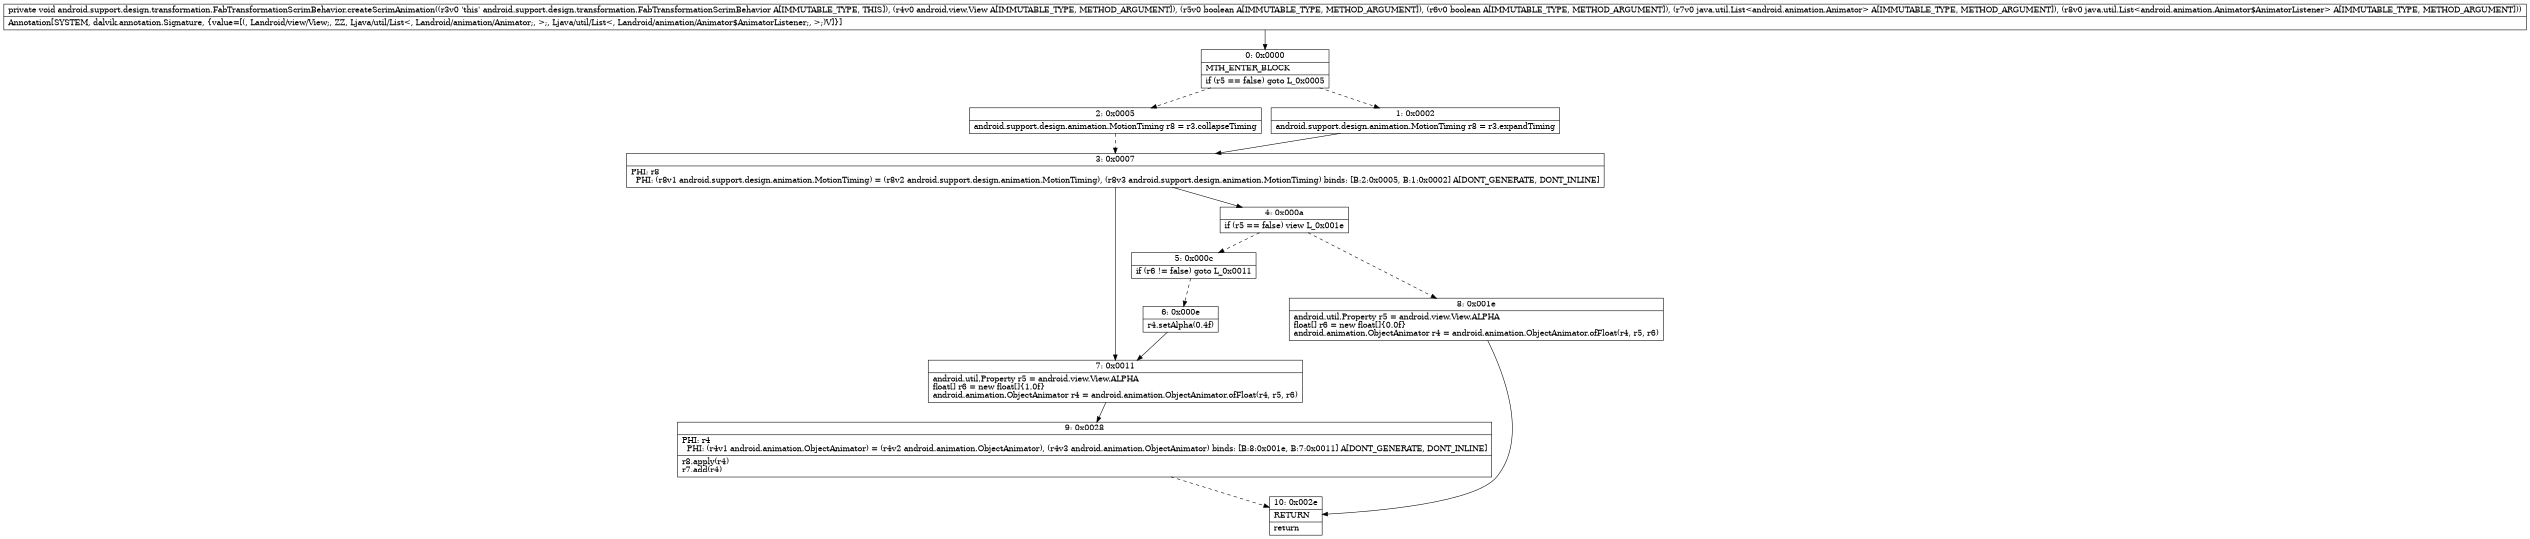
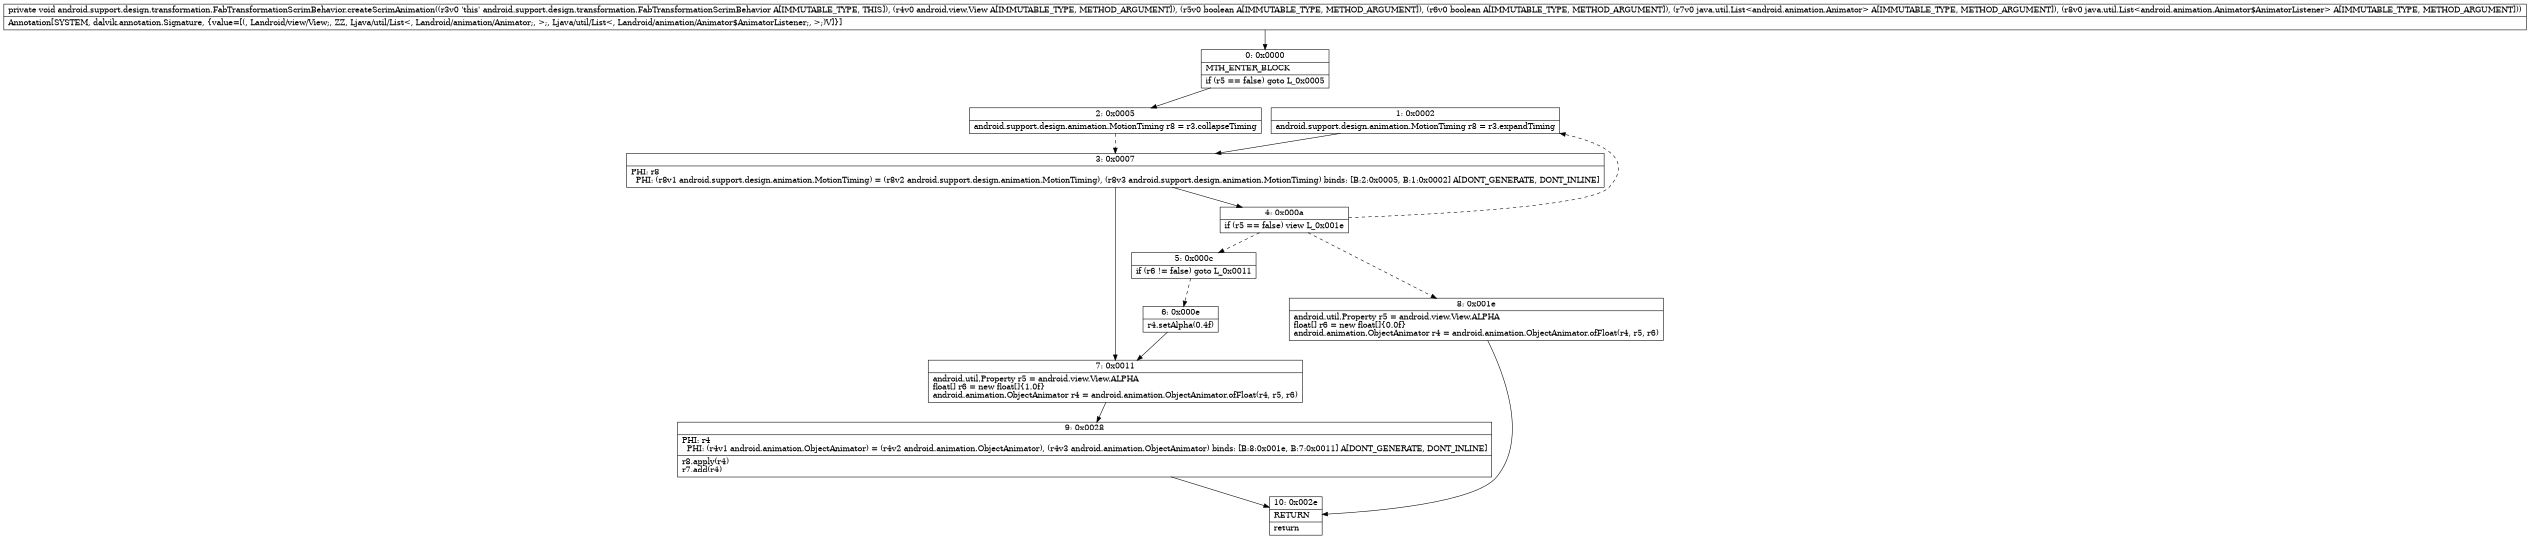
(1184, 97) -> (1184, 97)
(1347, 97) -> (1524, 206)
(1217, 491) -> (1217, 491)
